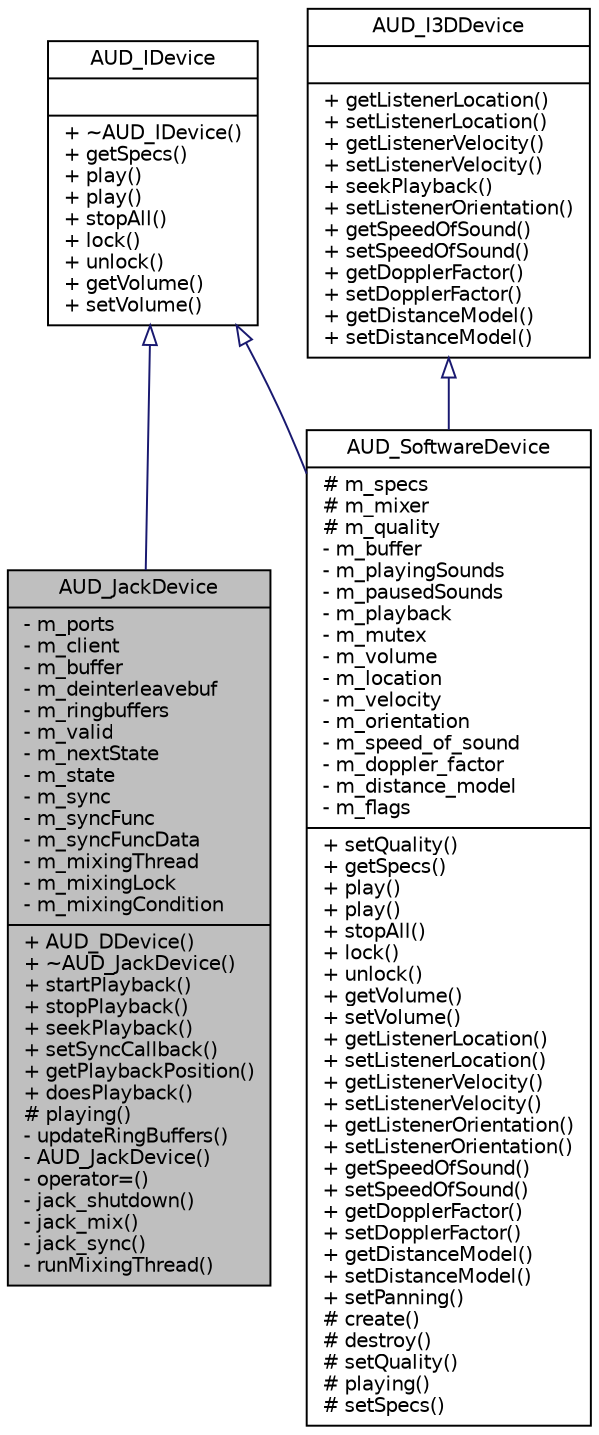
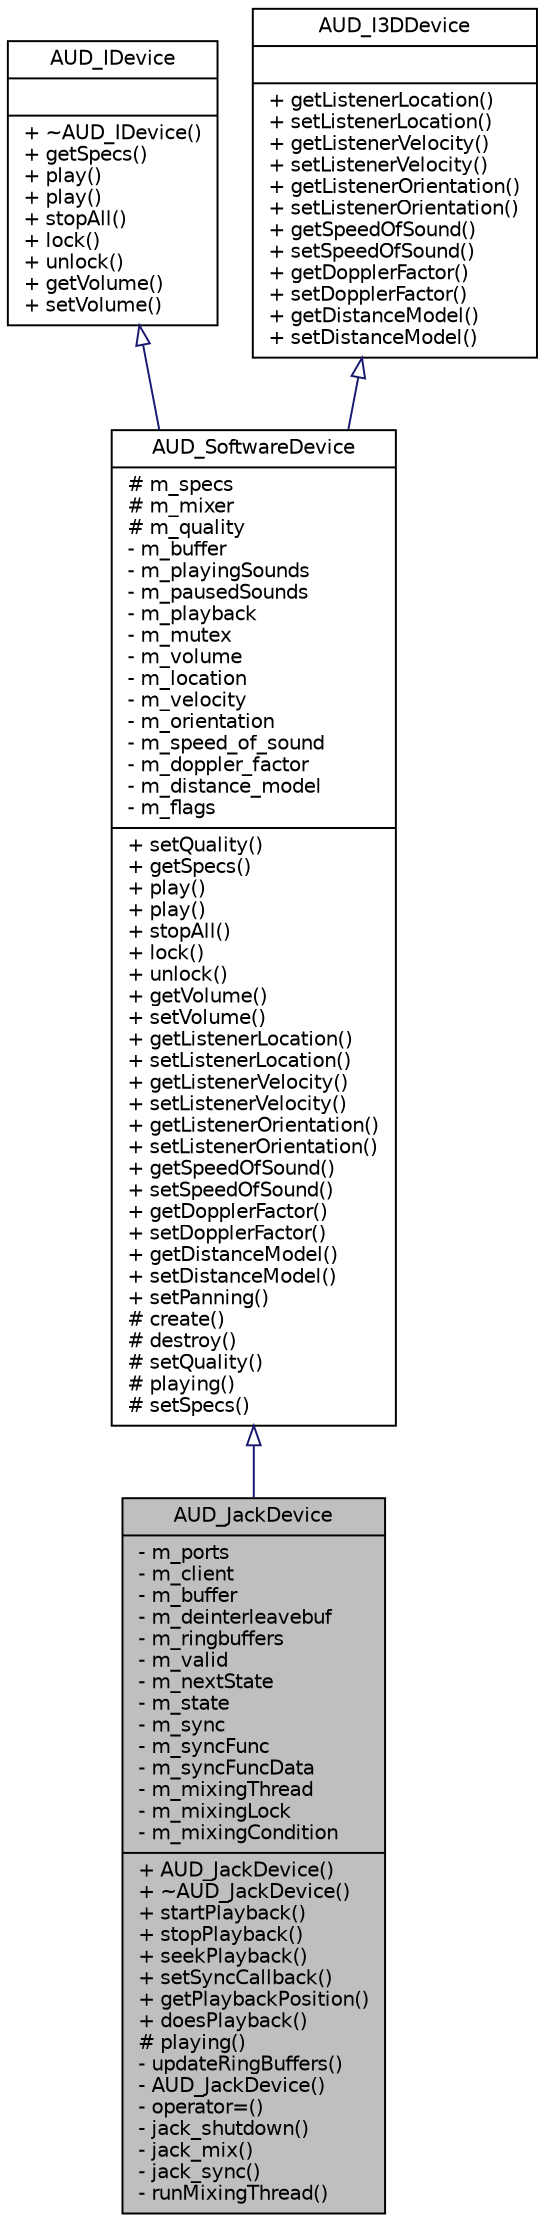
(409, 187) -> (395, 187)
(148, 458) -> (254, 1472)
(110, 943) -> (236, 1871)
